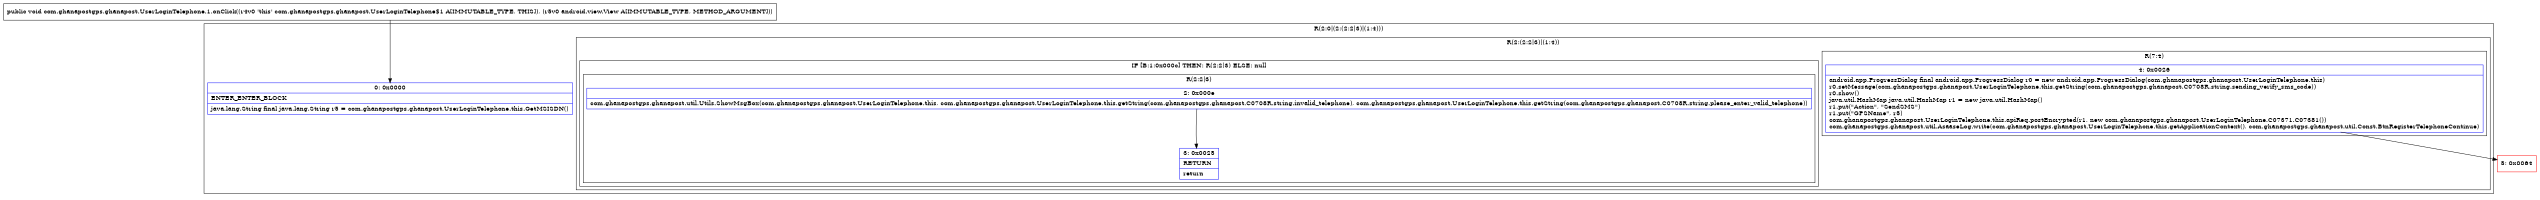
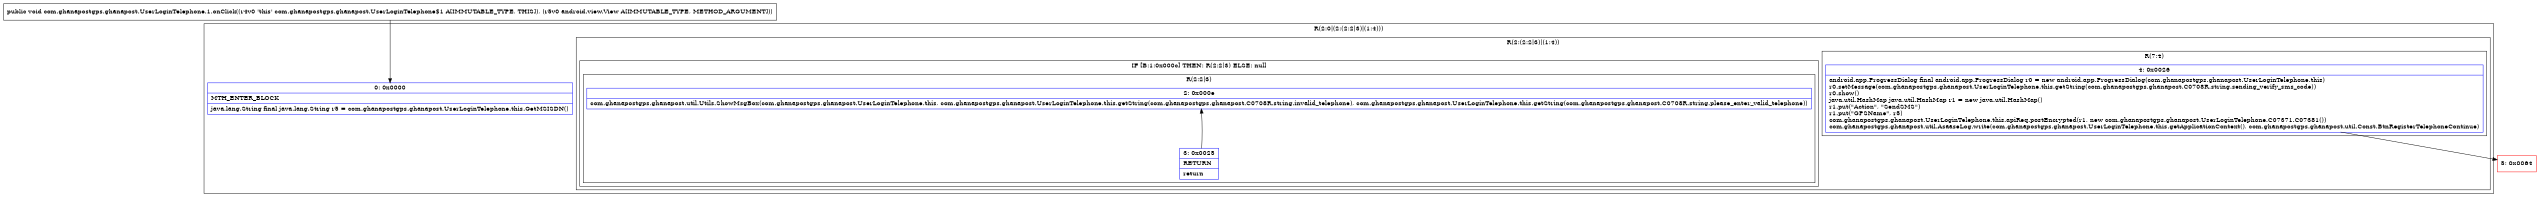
(249, 98) -> (245, 98)
(1196, 126) -> (1202, 131)
